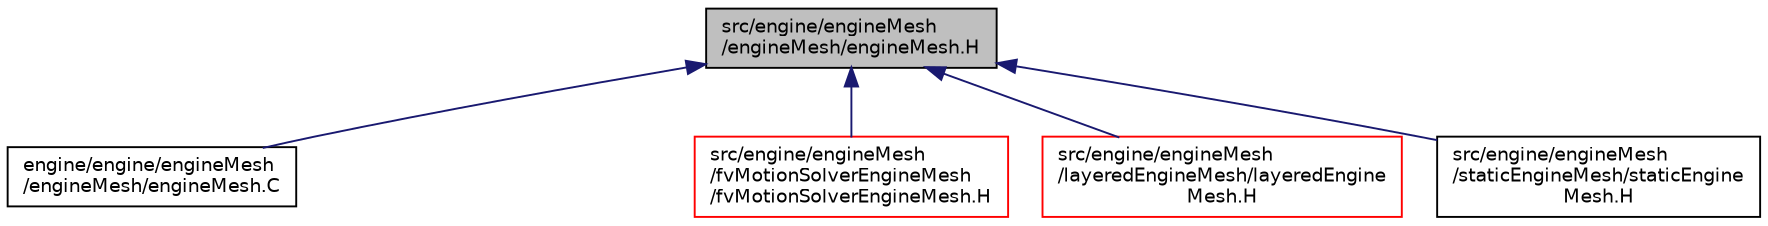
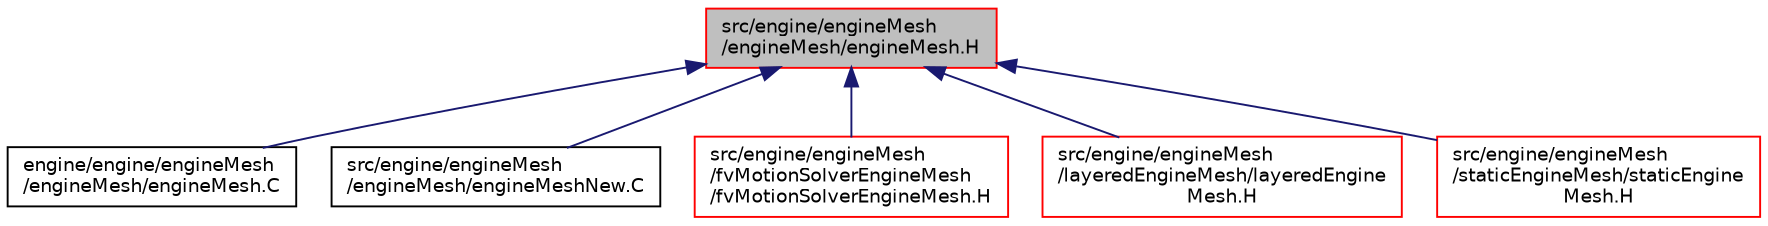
(851, 38) -> (851, 38)
none -> (496, 177)
(1599, 177) -> (1599, 177)
